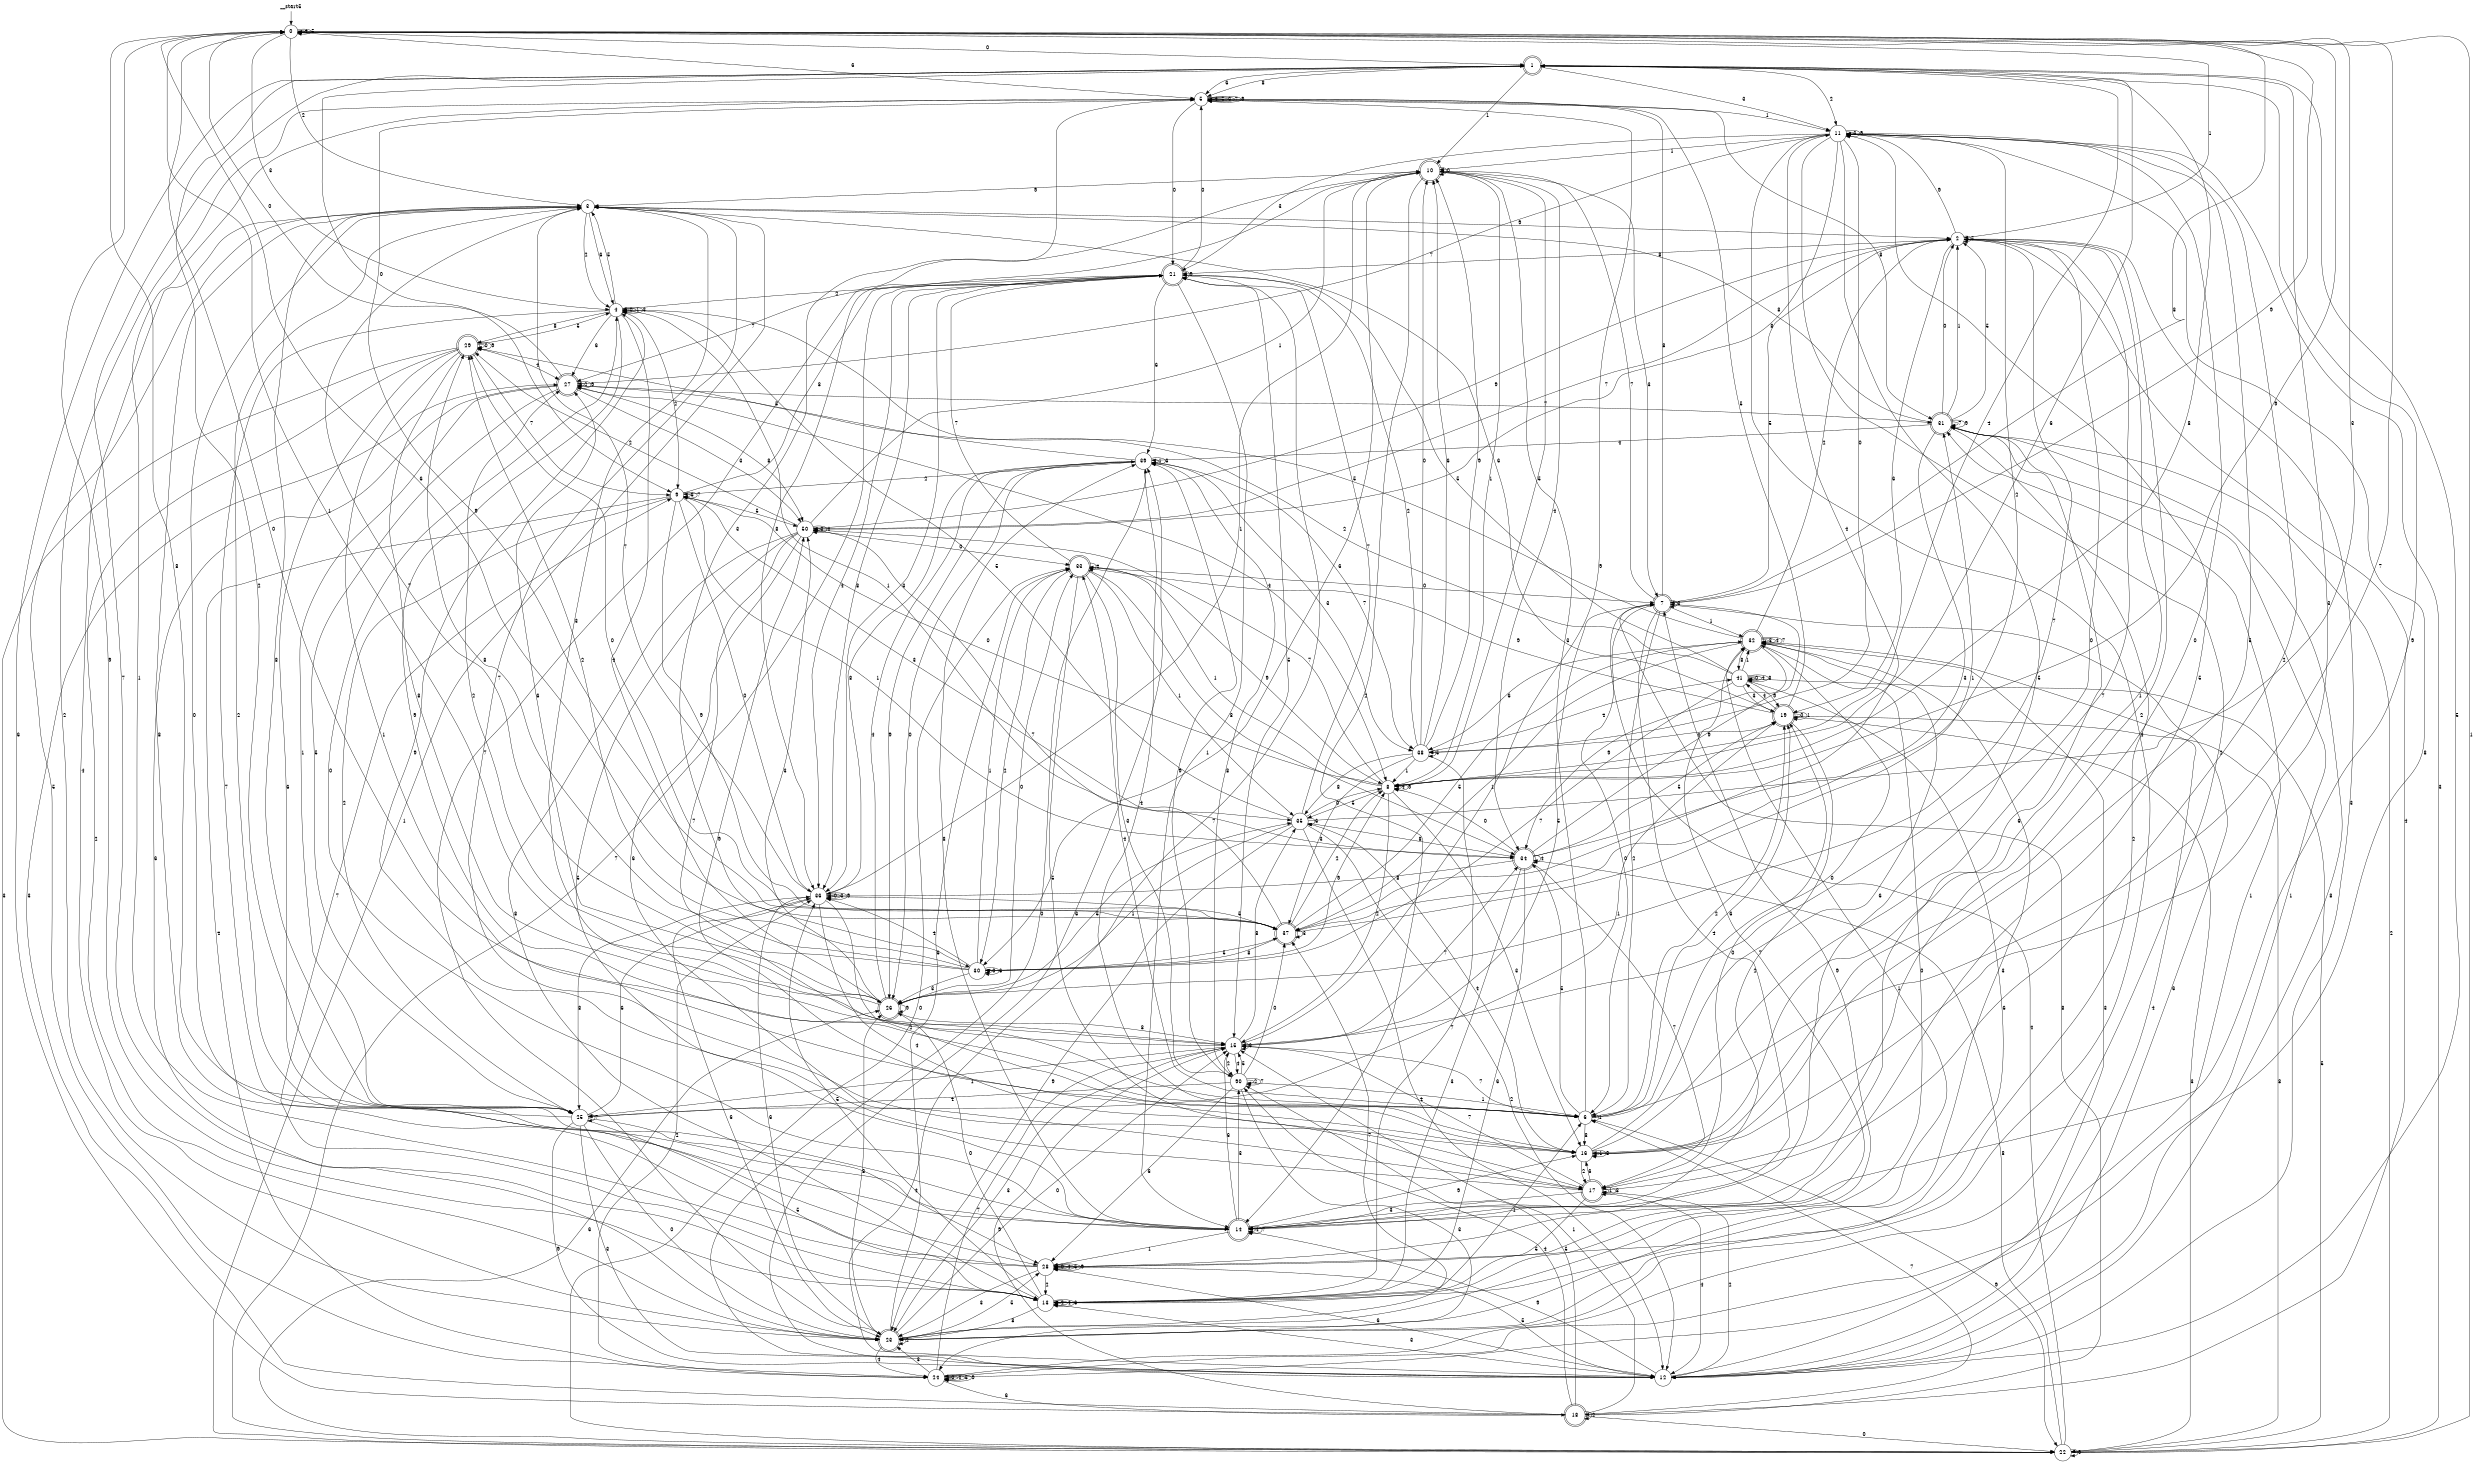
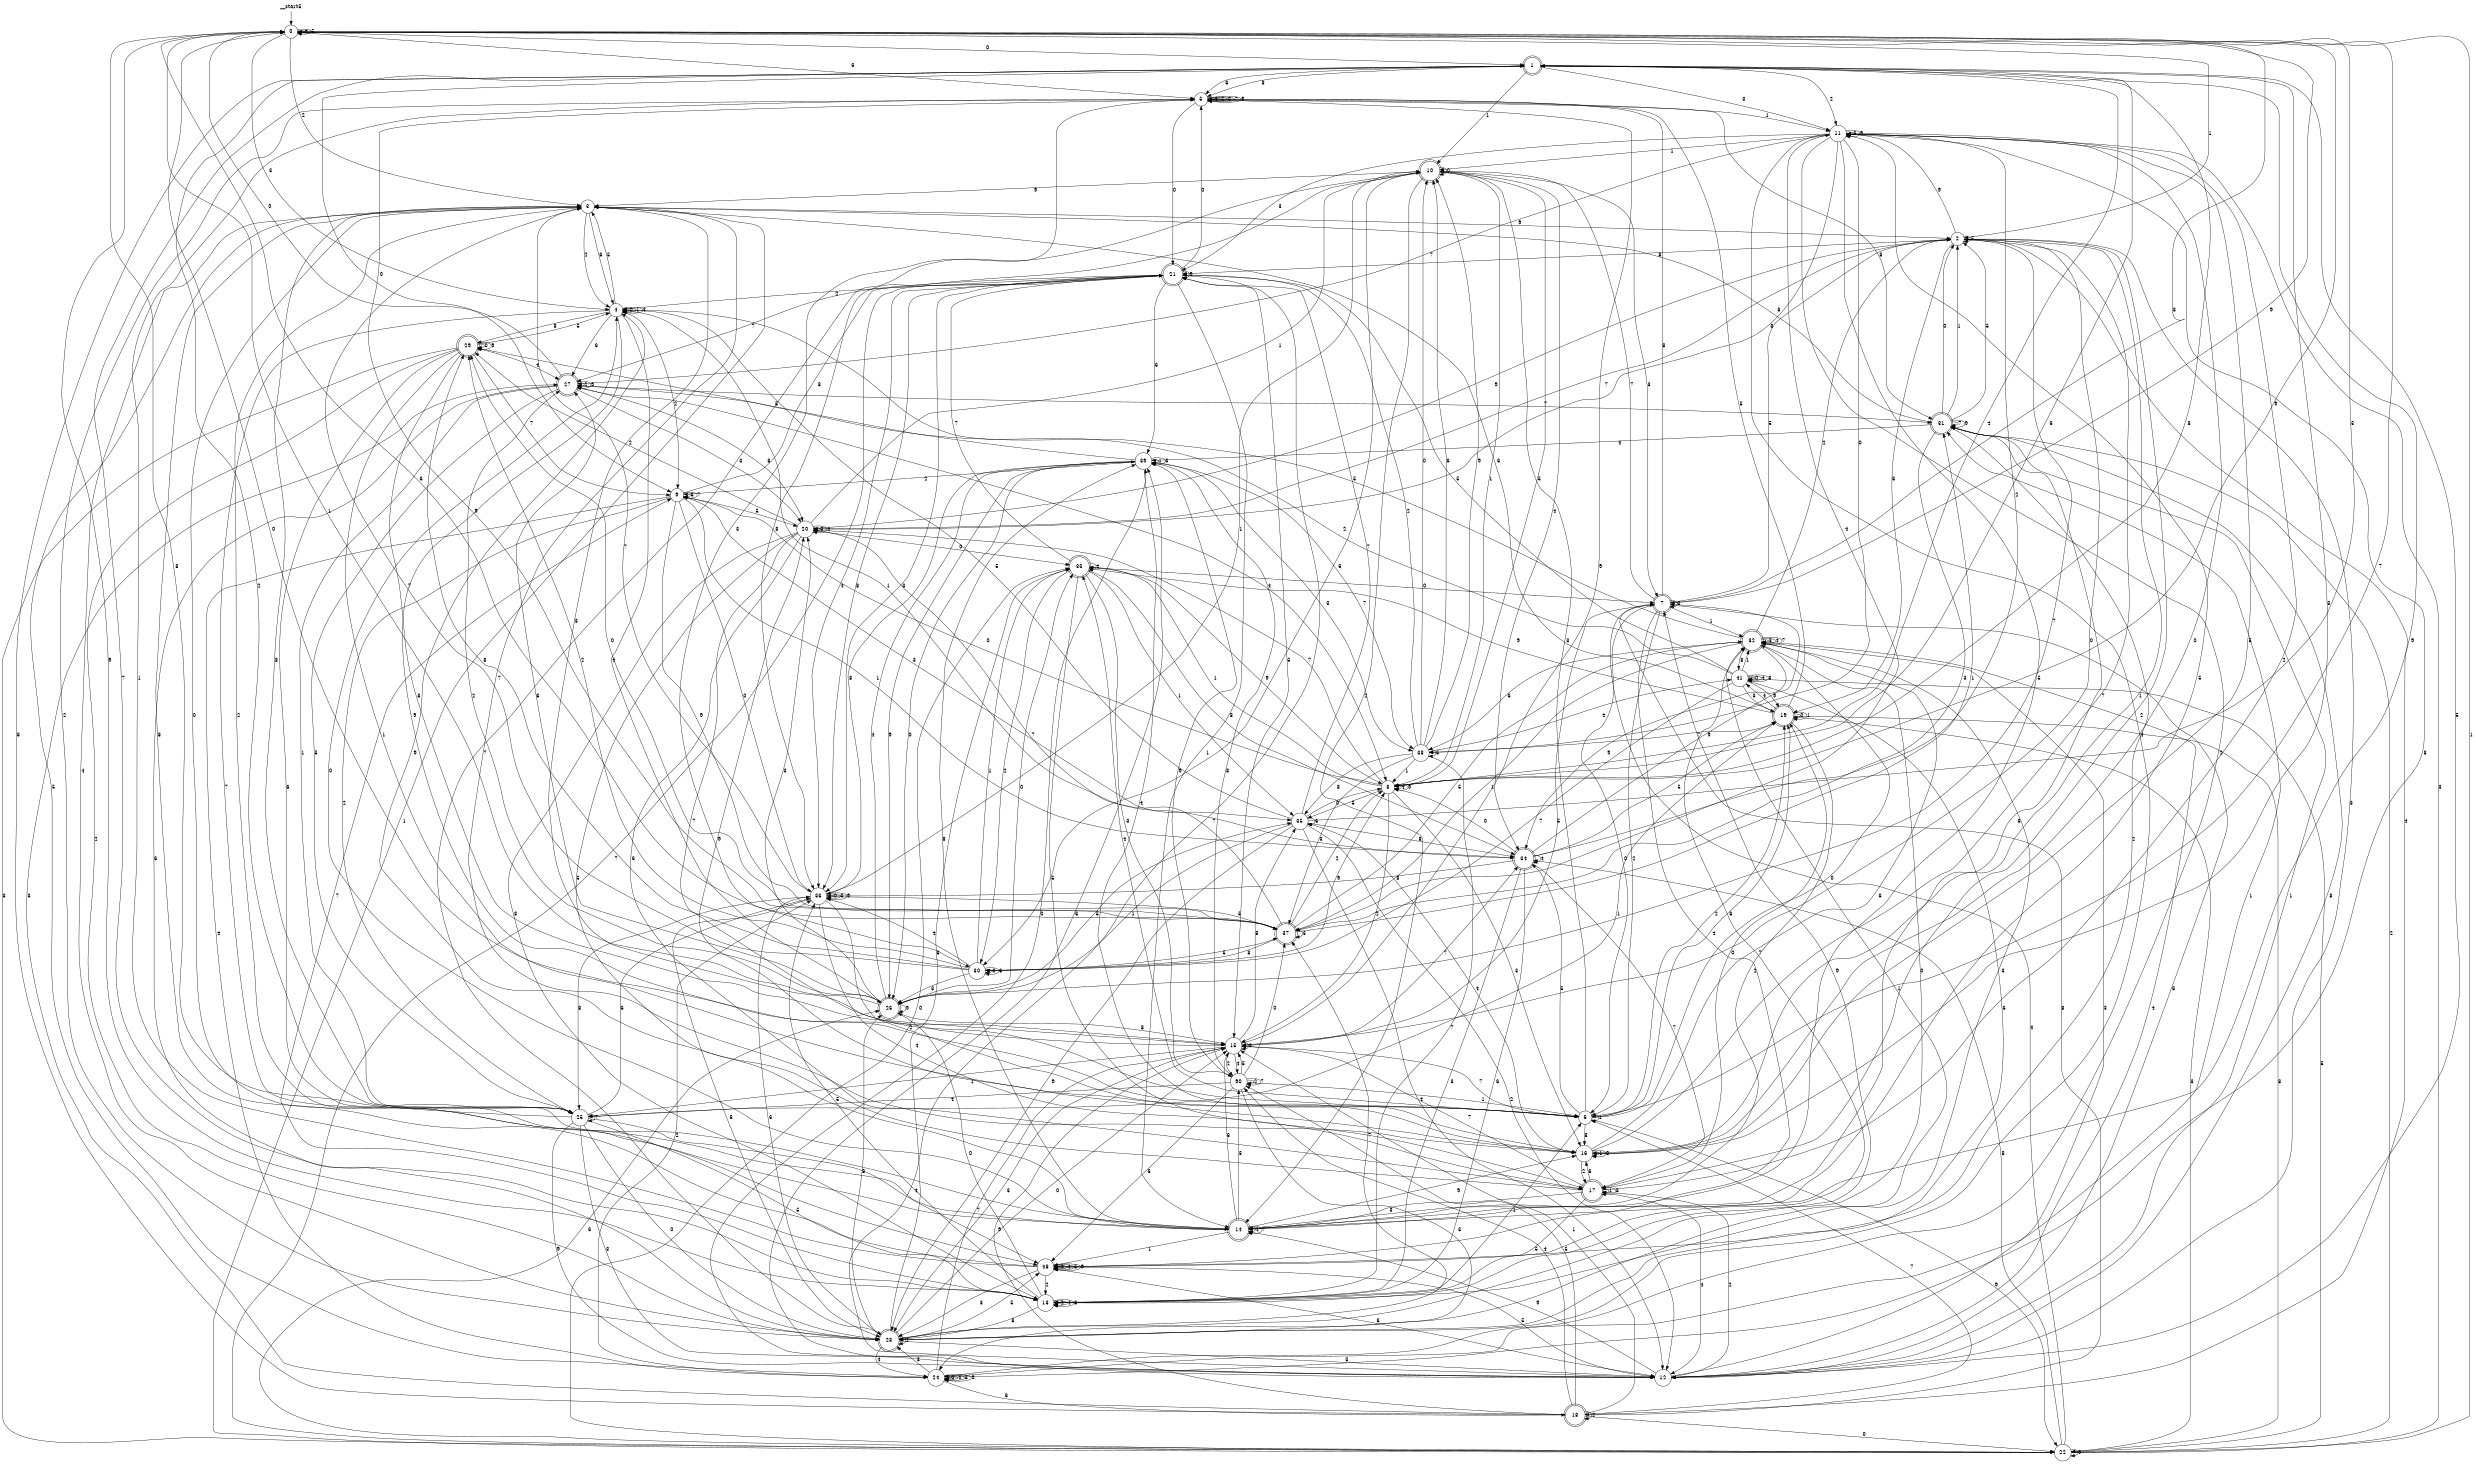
(805, 529) -> (805, 529)
(1699, 735) -> (1699, 735)
(1046, 1267) -> (1046, 1267)
(1352, 1343) -> (1275, 1359)
